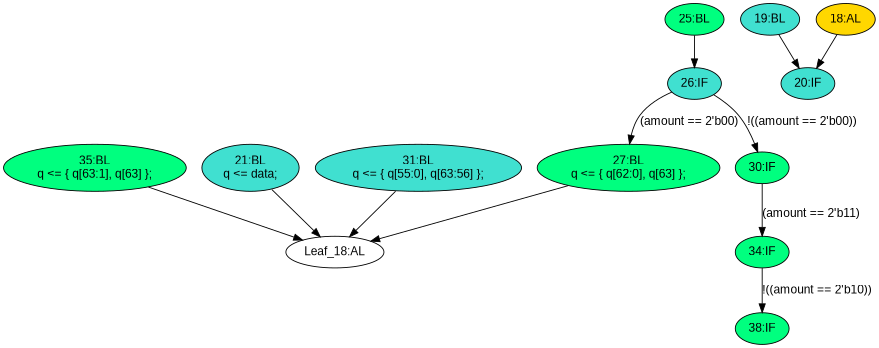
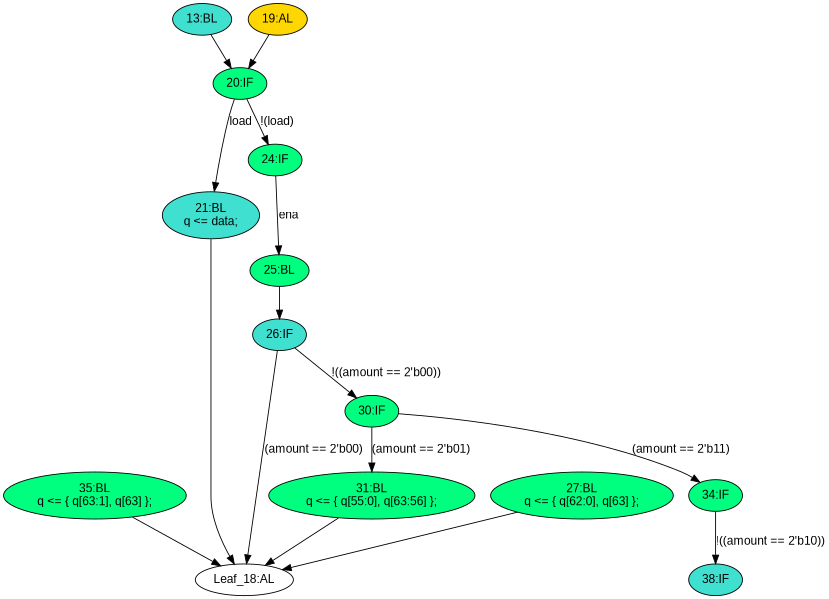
(770, 19) -> (202, 19)
(846, 19) -> (278, 19)
(808, 84) -> (240, 84)
(646, 109) -> (263, 453)
none -> (223, 141)
none -> (275, 160)
(418, 168) -> (372, 496)
(762, 329) -> (716, 580)
none -> (372, 445)
